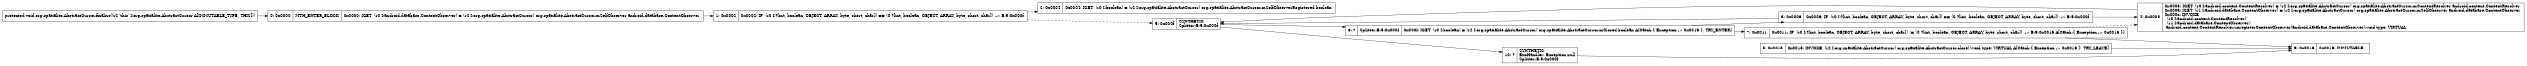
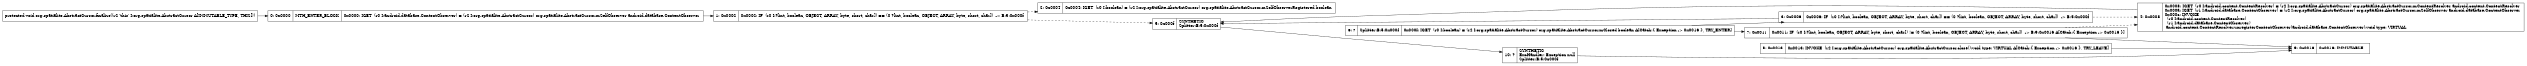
(2114, 17) -> (2114, 17)
(1282, 26) -> none
